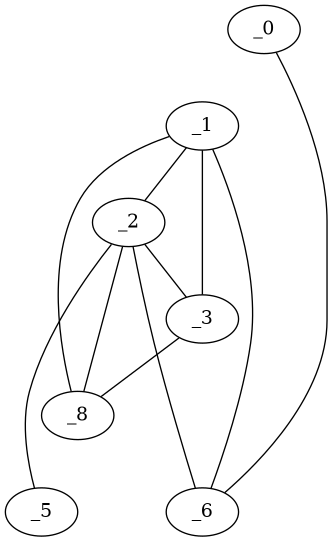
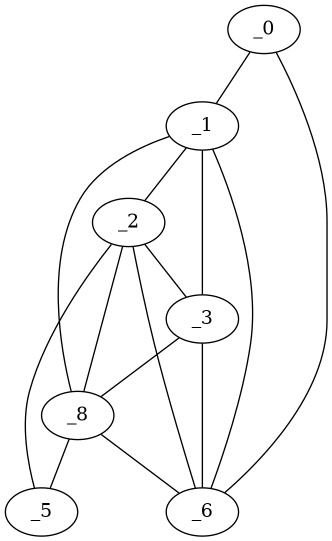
none -> (233, 78)
none -> (202, 415)
none -> (60, 463)
none -> (140, 464)
